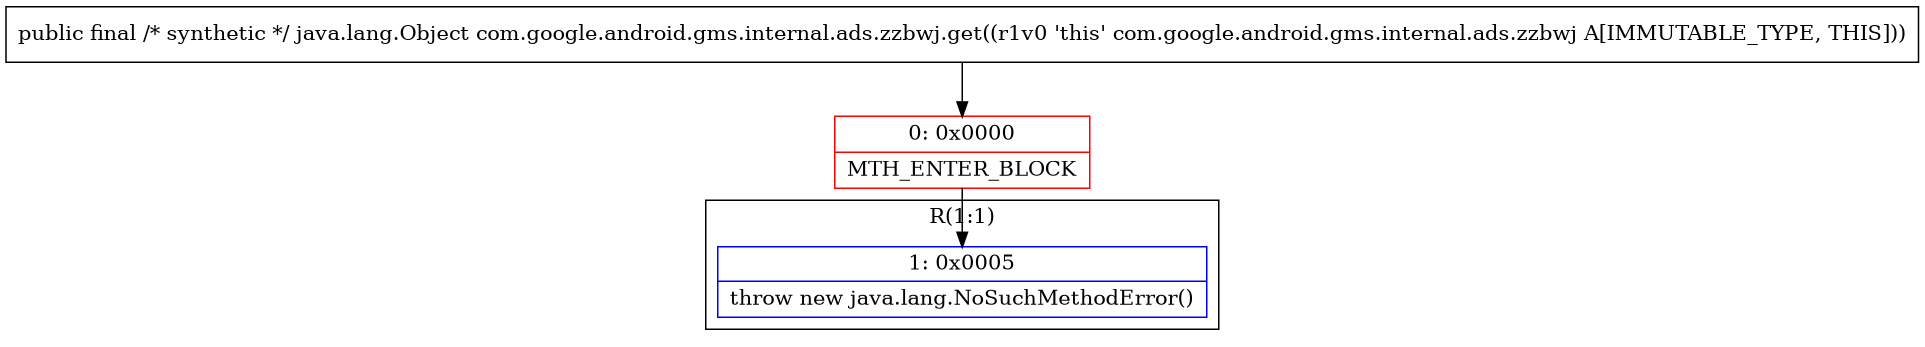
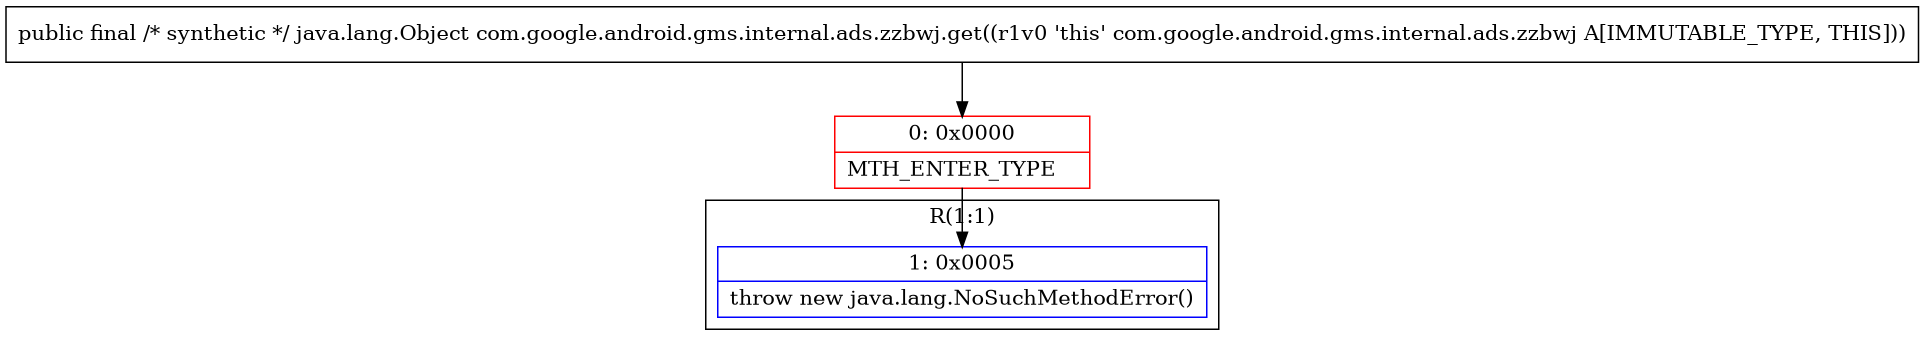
(962, 170) -> (952, 170)
